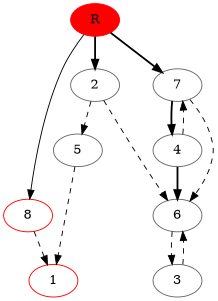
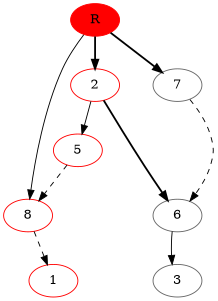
(95, 85) -> (95, 85)
(88, 113) -> (88, 113)
(132, 147) -> (132, 147)
(78, 150) -> (78, 150)
(177, 150) -> none
(67, 211) -> (56, 179)
(171, 243) -> (171, 243)
(184, 253) -> none
